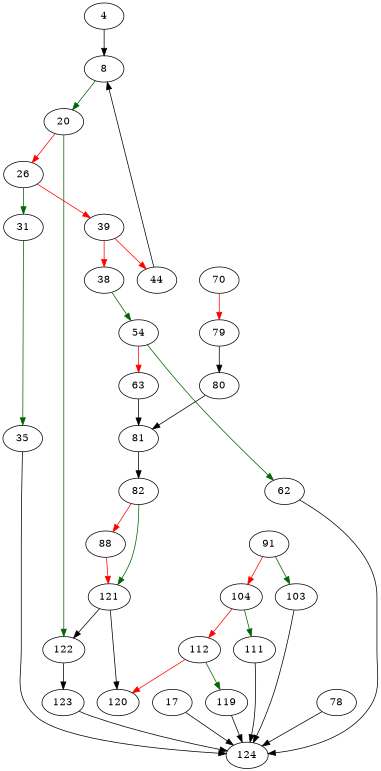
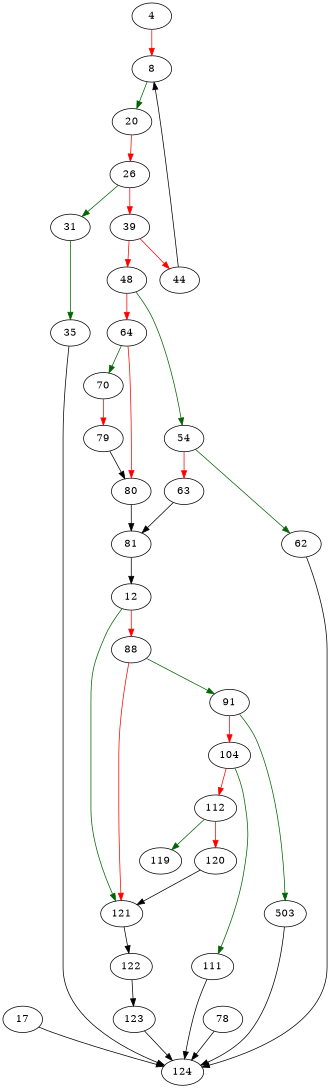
(104, 39) -> (152, 39)
(104, 280) -> (127, 280)
none -> (127, 333)
(64, 382) -> none
(139, 491) -> (131, 597)
(296, 597) -> (285, 914)
(113, 646) -> (172, 886)
none -> (177, 674)
(235, 725) -> none
